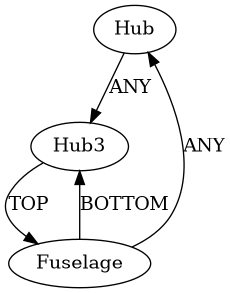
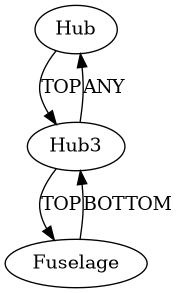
(130, 88) -> (62, 88)
(184, 164) -> (83, 95)
